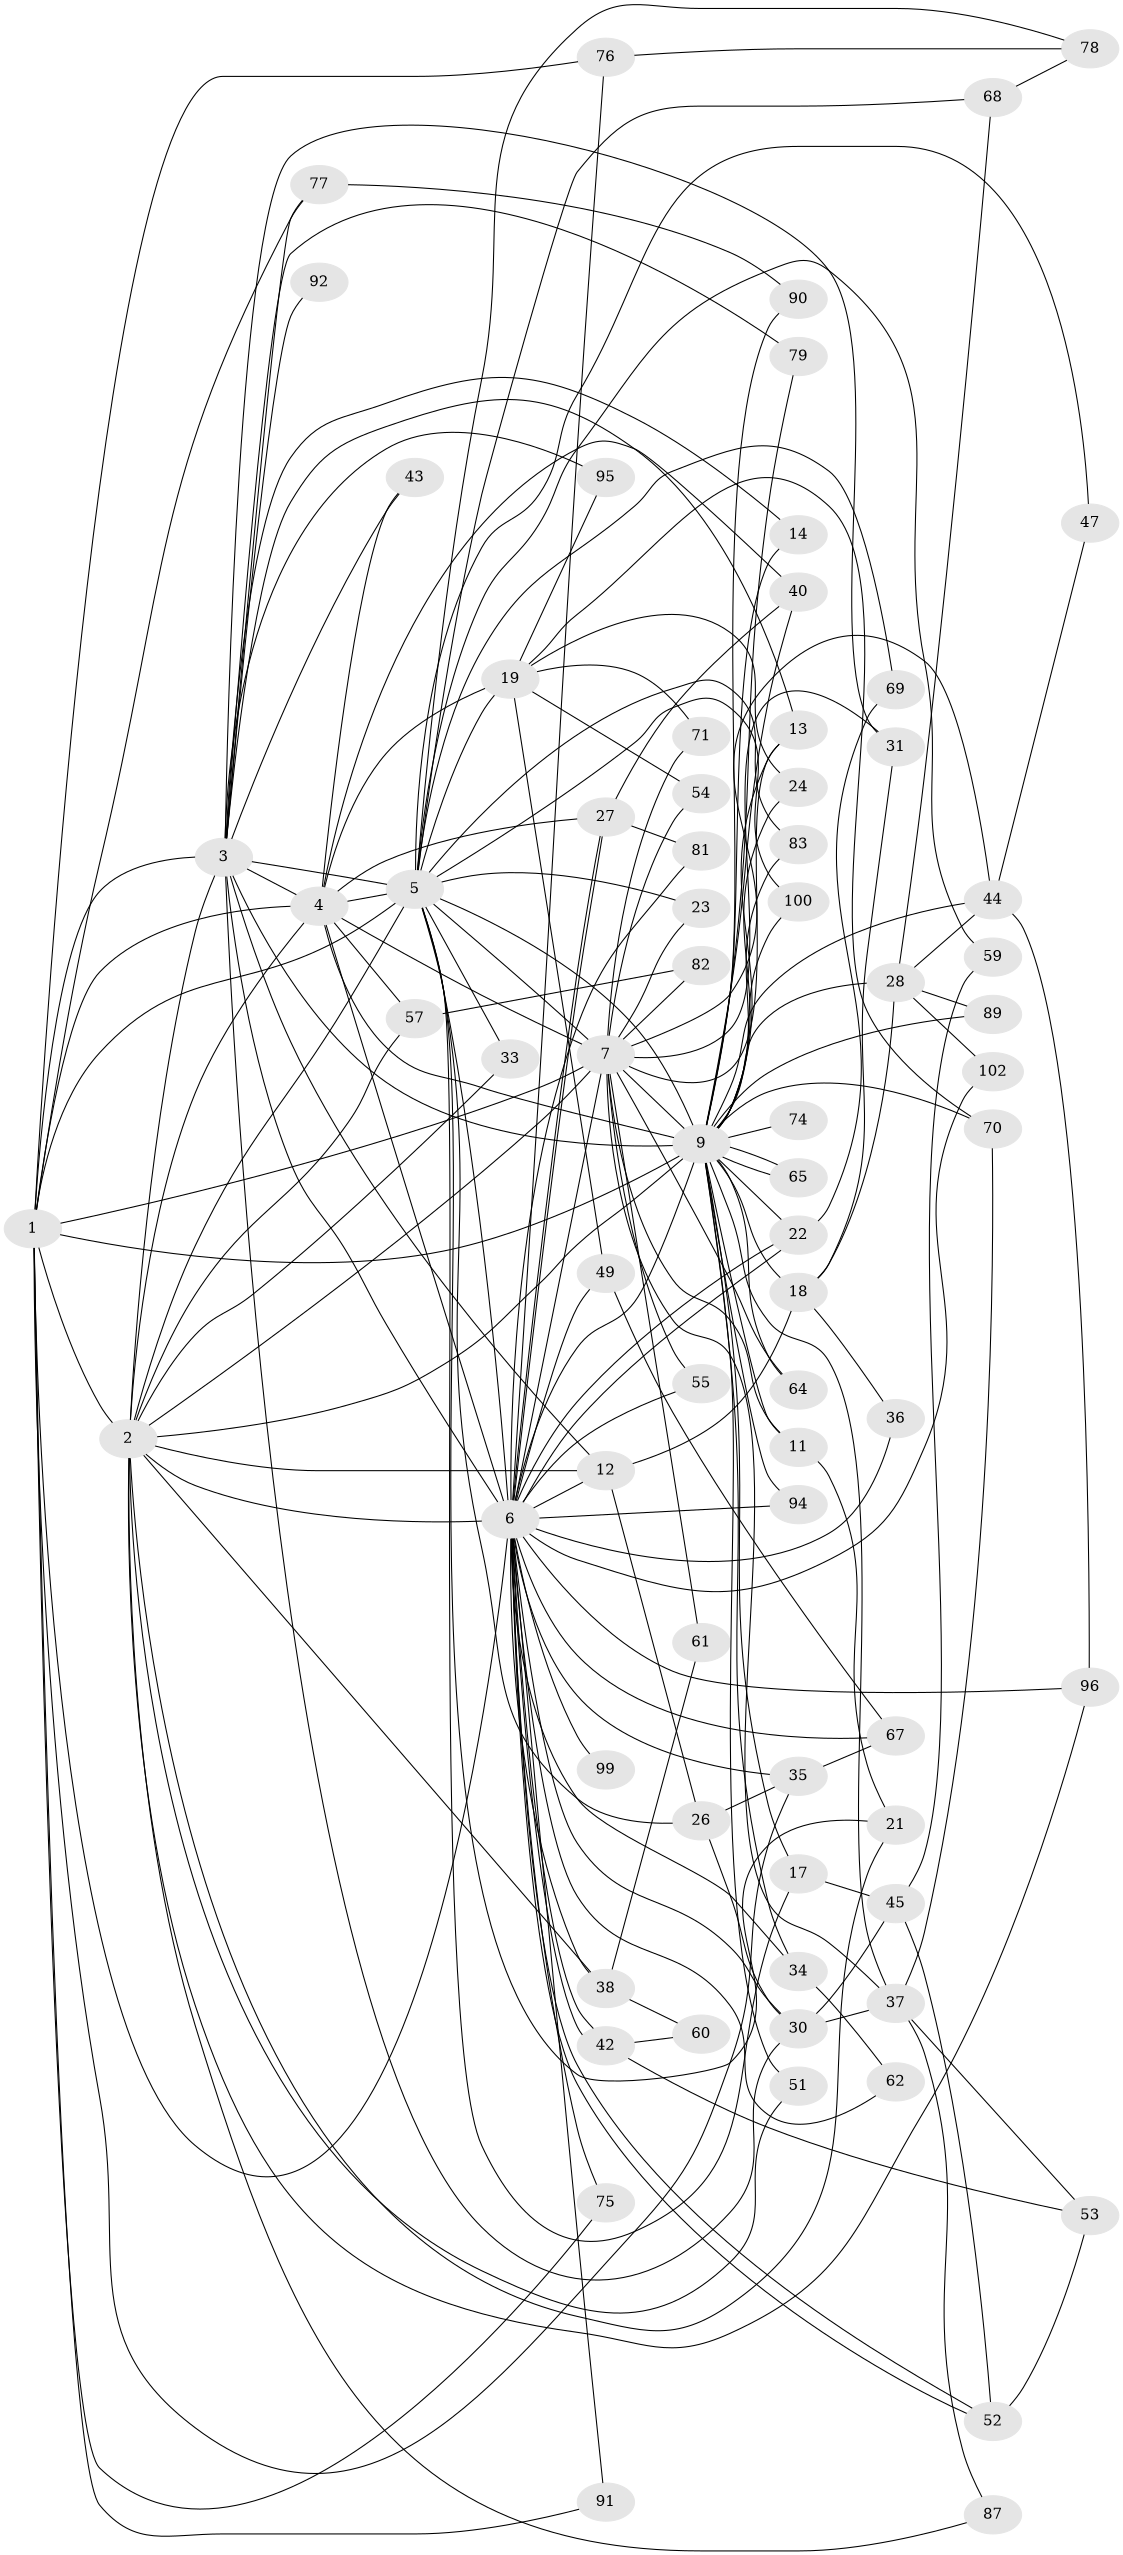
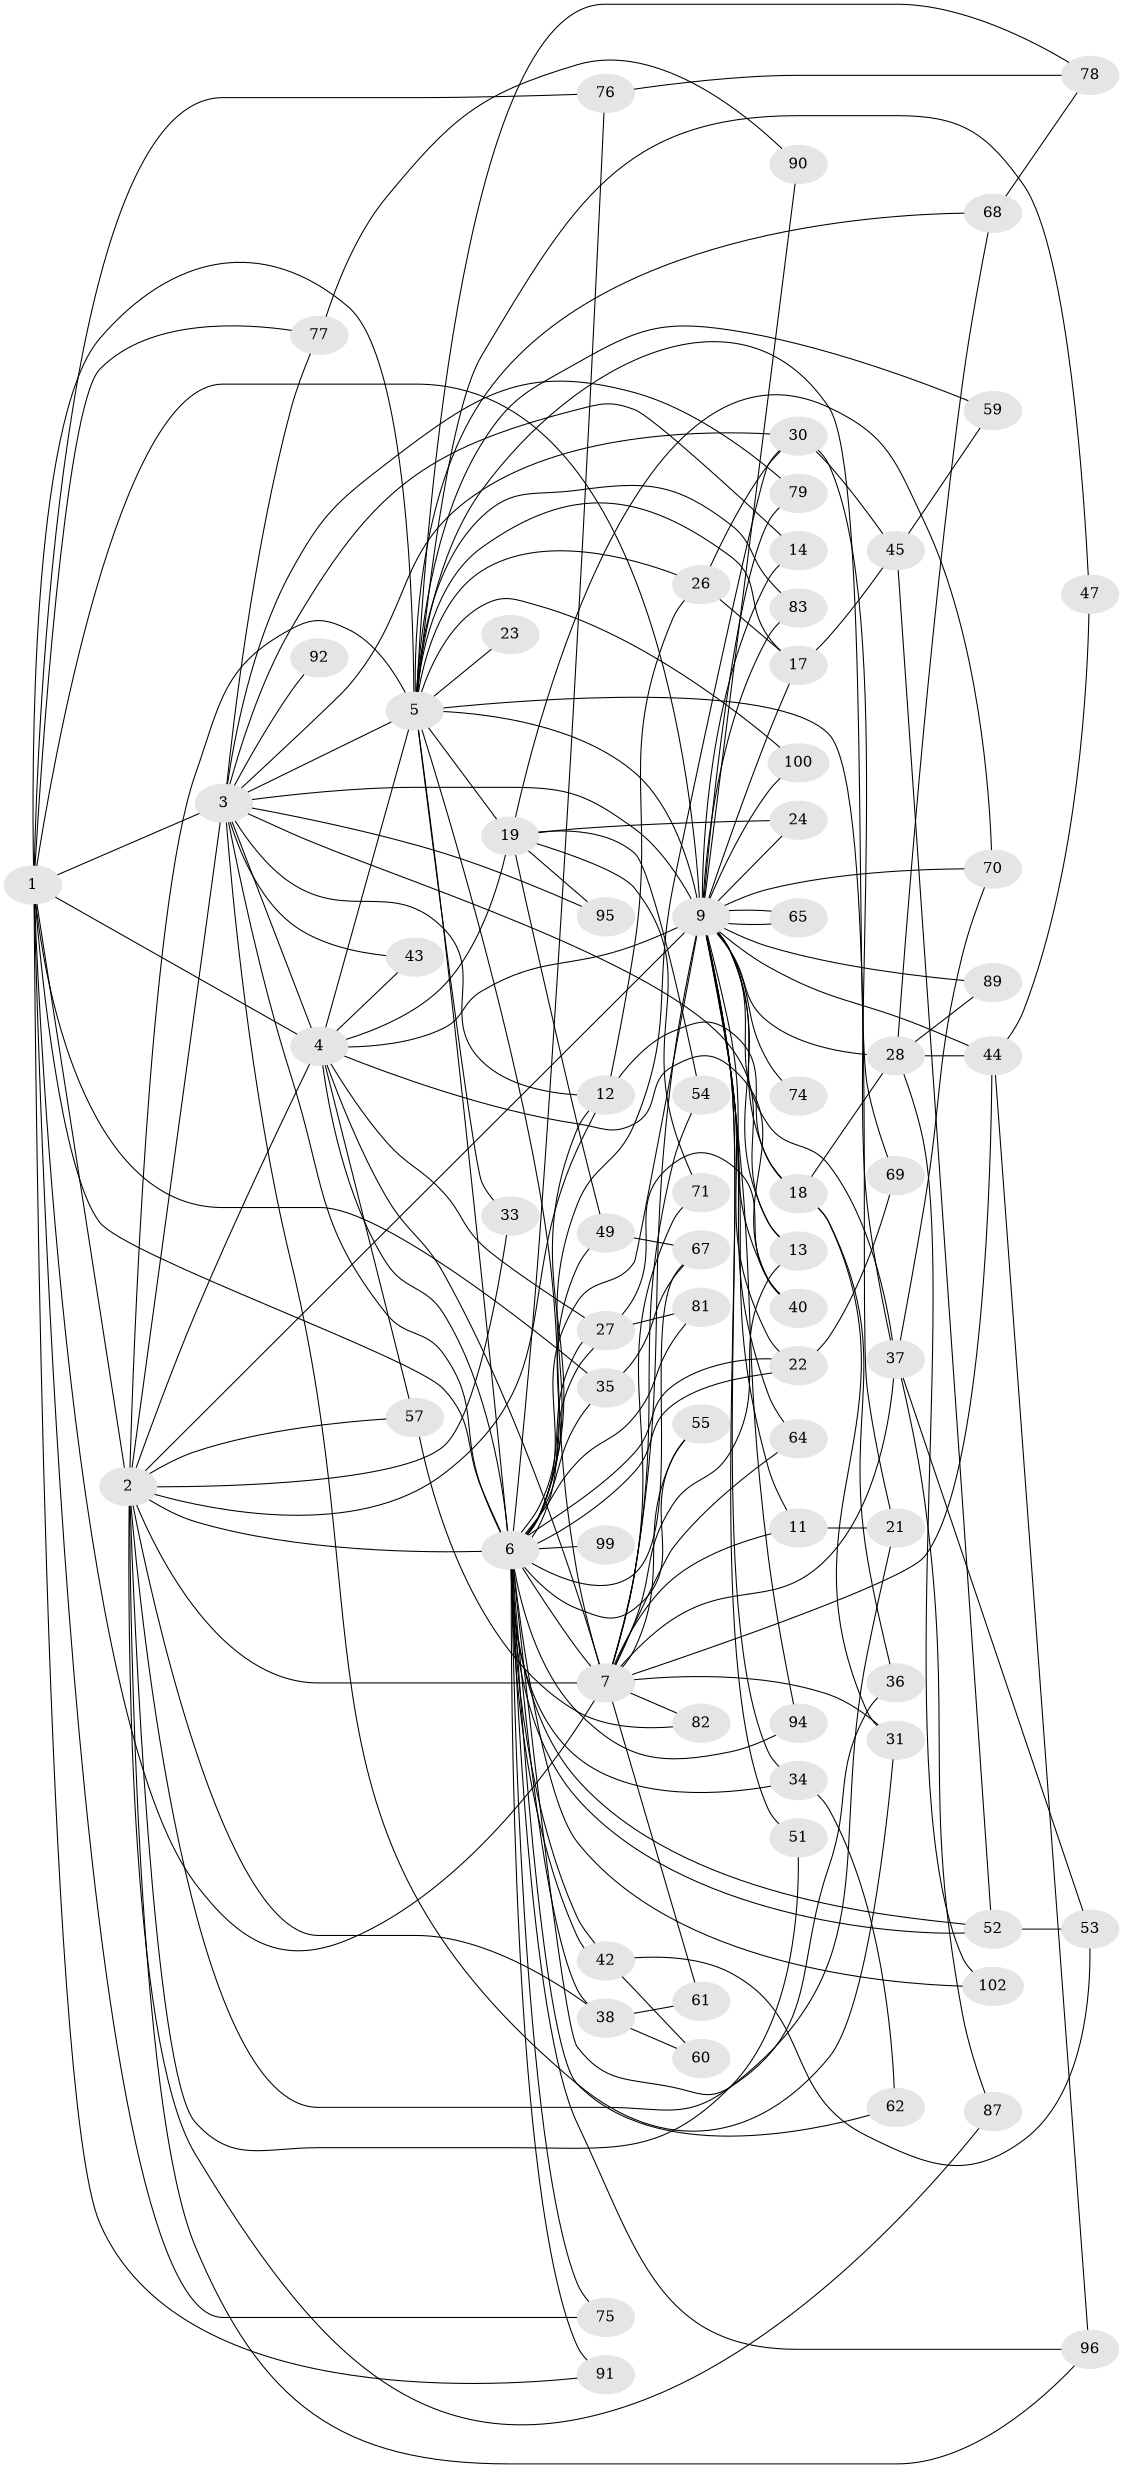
(649, 982) -> none
(755, 1796) -> (755, 629)
